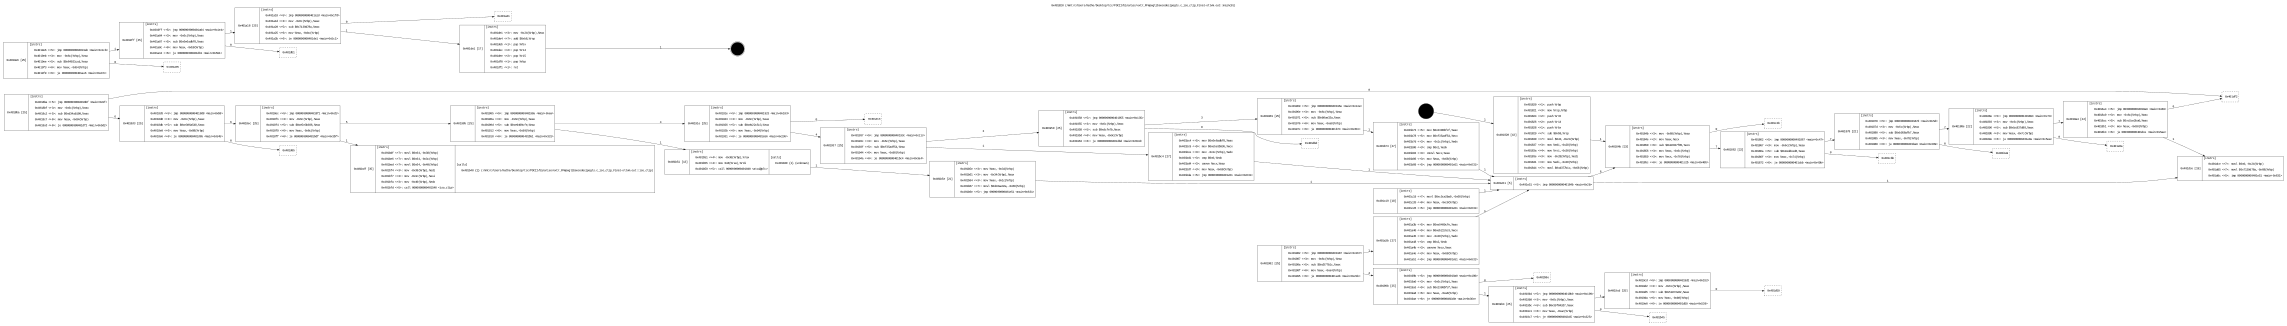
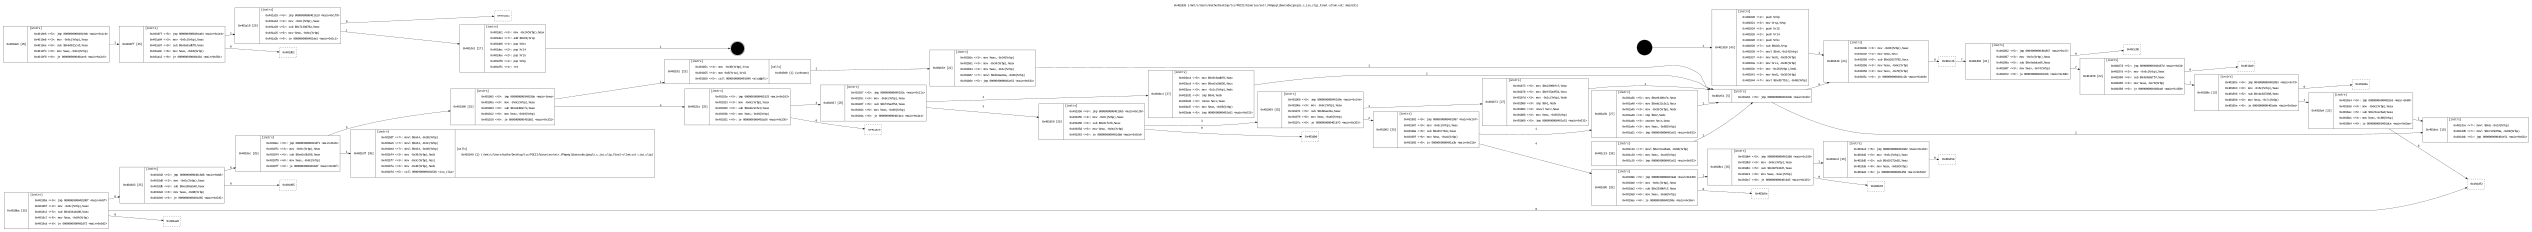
(135, 65) -> (135, 218)
none -> (1367, 120)
(1714, 148) -> (1960, 61)
